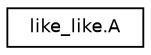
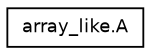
(75, 28) -> (75, 28)
